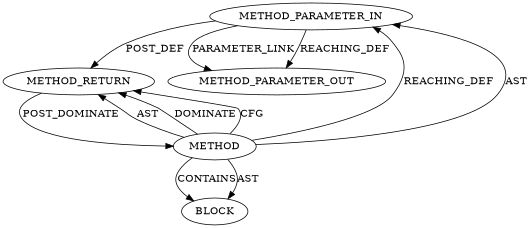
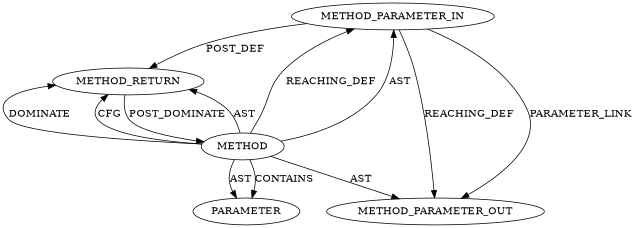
none -> (331, 176)
(215, 211) -> (246, 211)
